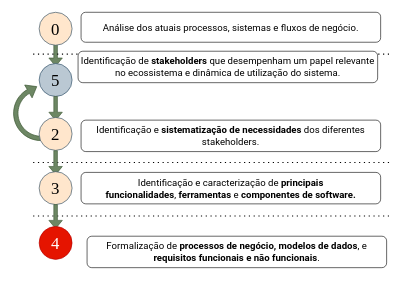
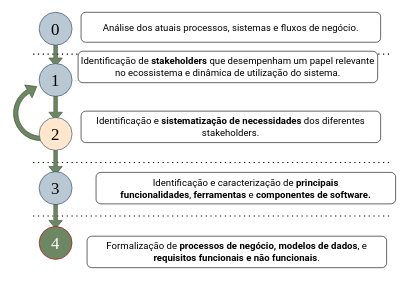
(55, 29) -> (55, 29)
(55, 80) -> (55, 80)
(231, 136) -> (231, 127)
(55, 188) -> (55, 188)
(231, 188) -> (246, 188)
(55, 243) -> (55, 243)
